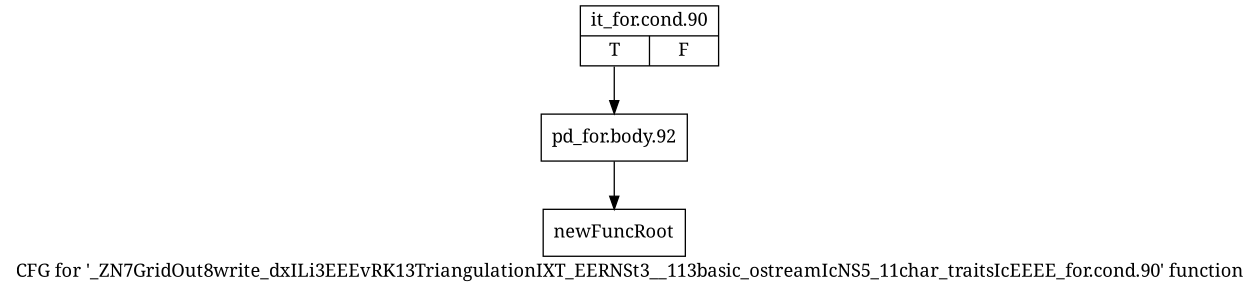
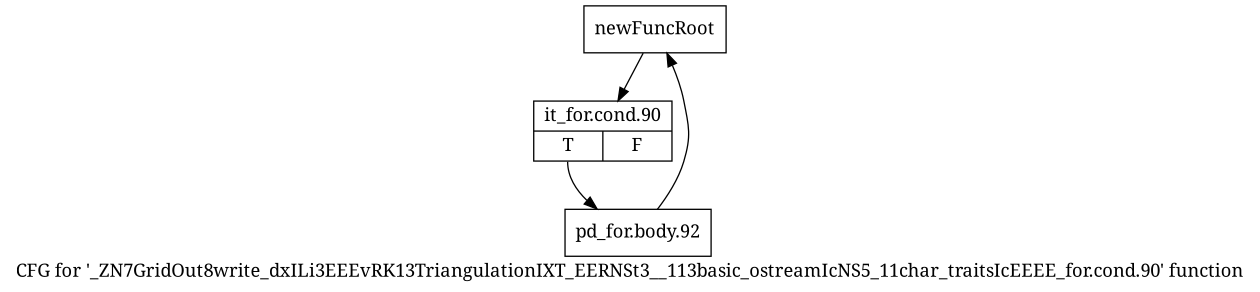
none -> (634, 71)
